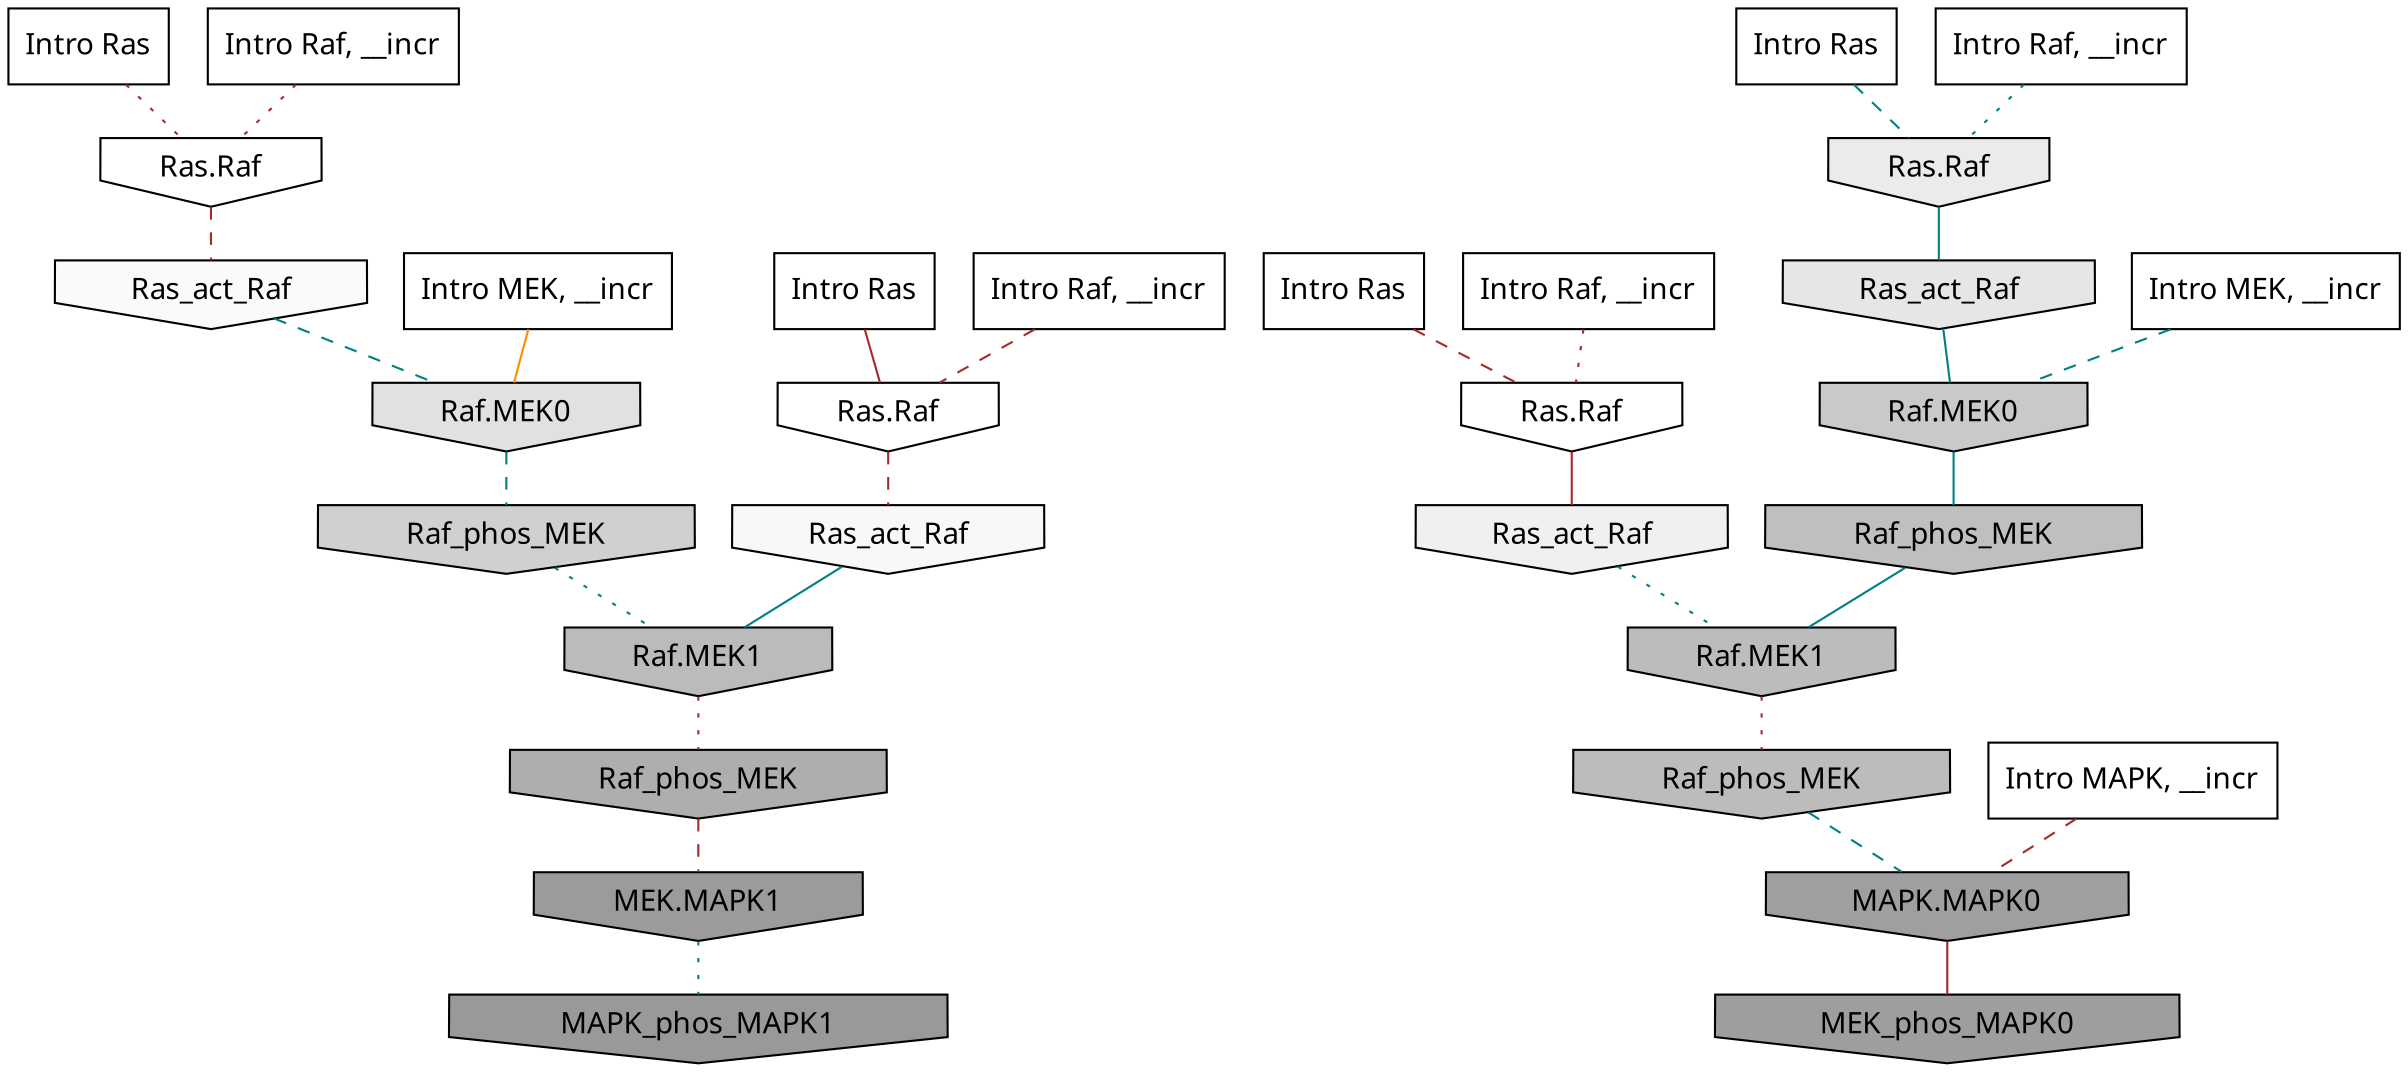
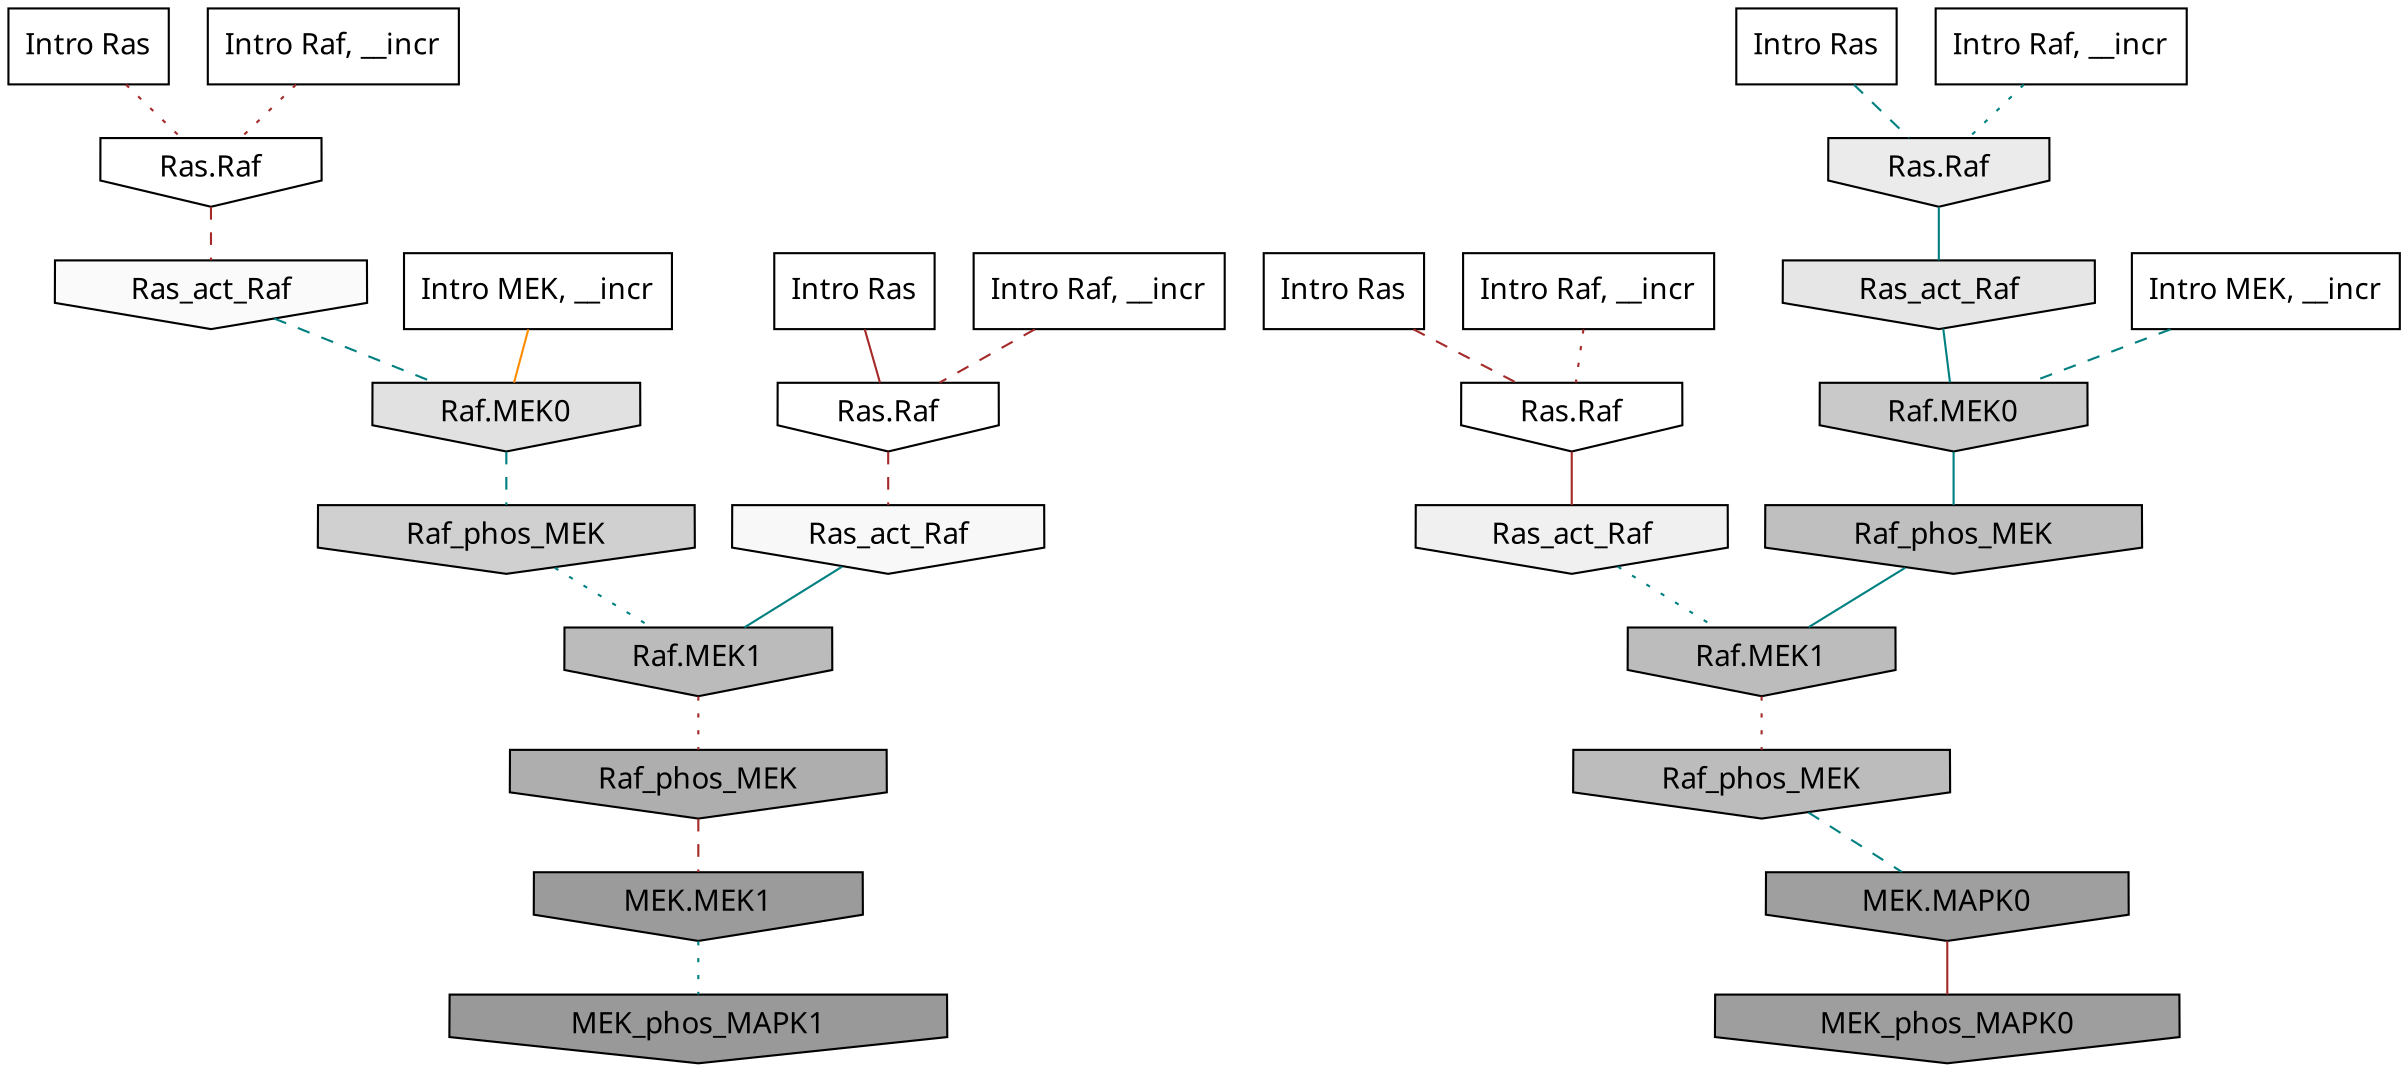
(2133, 781) -> none
(698, 903) -> (698, 903)
(1947, 903) -> (1947, 903)
(698, 1025) -> (698, 1025)
